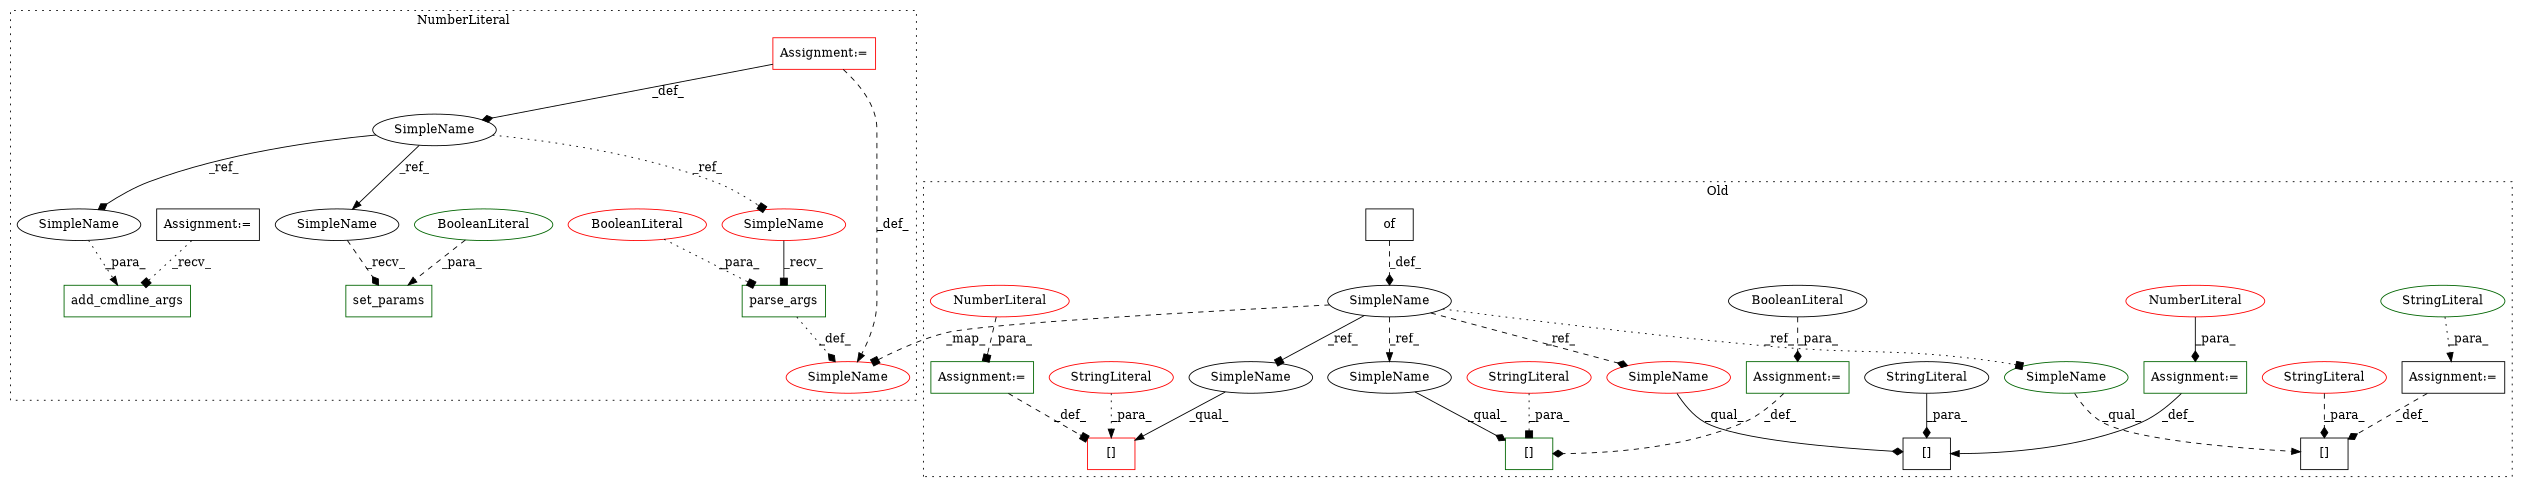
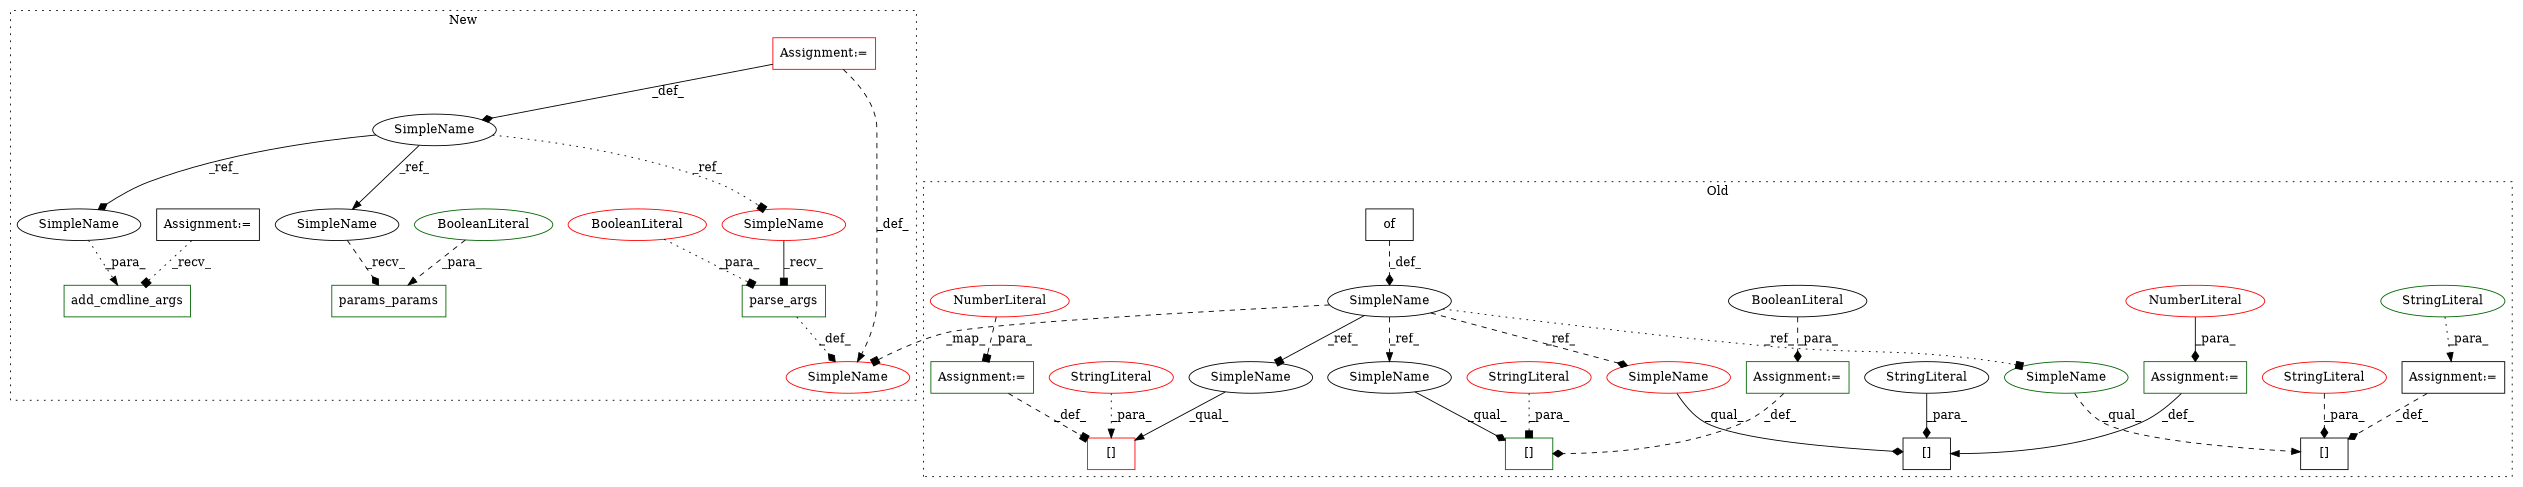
(463, 21) -> (463, 21)
(389, 301) -> (389, 301)
